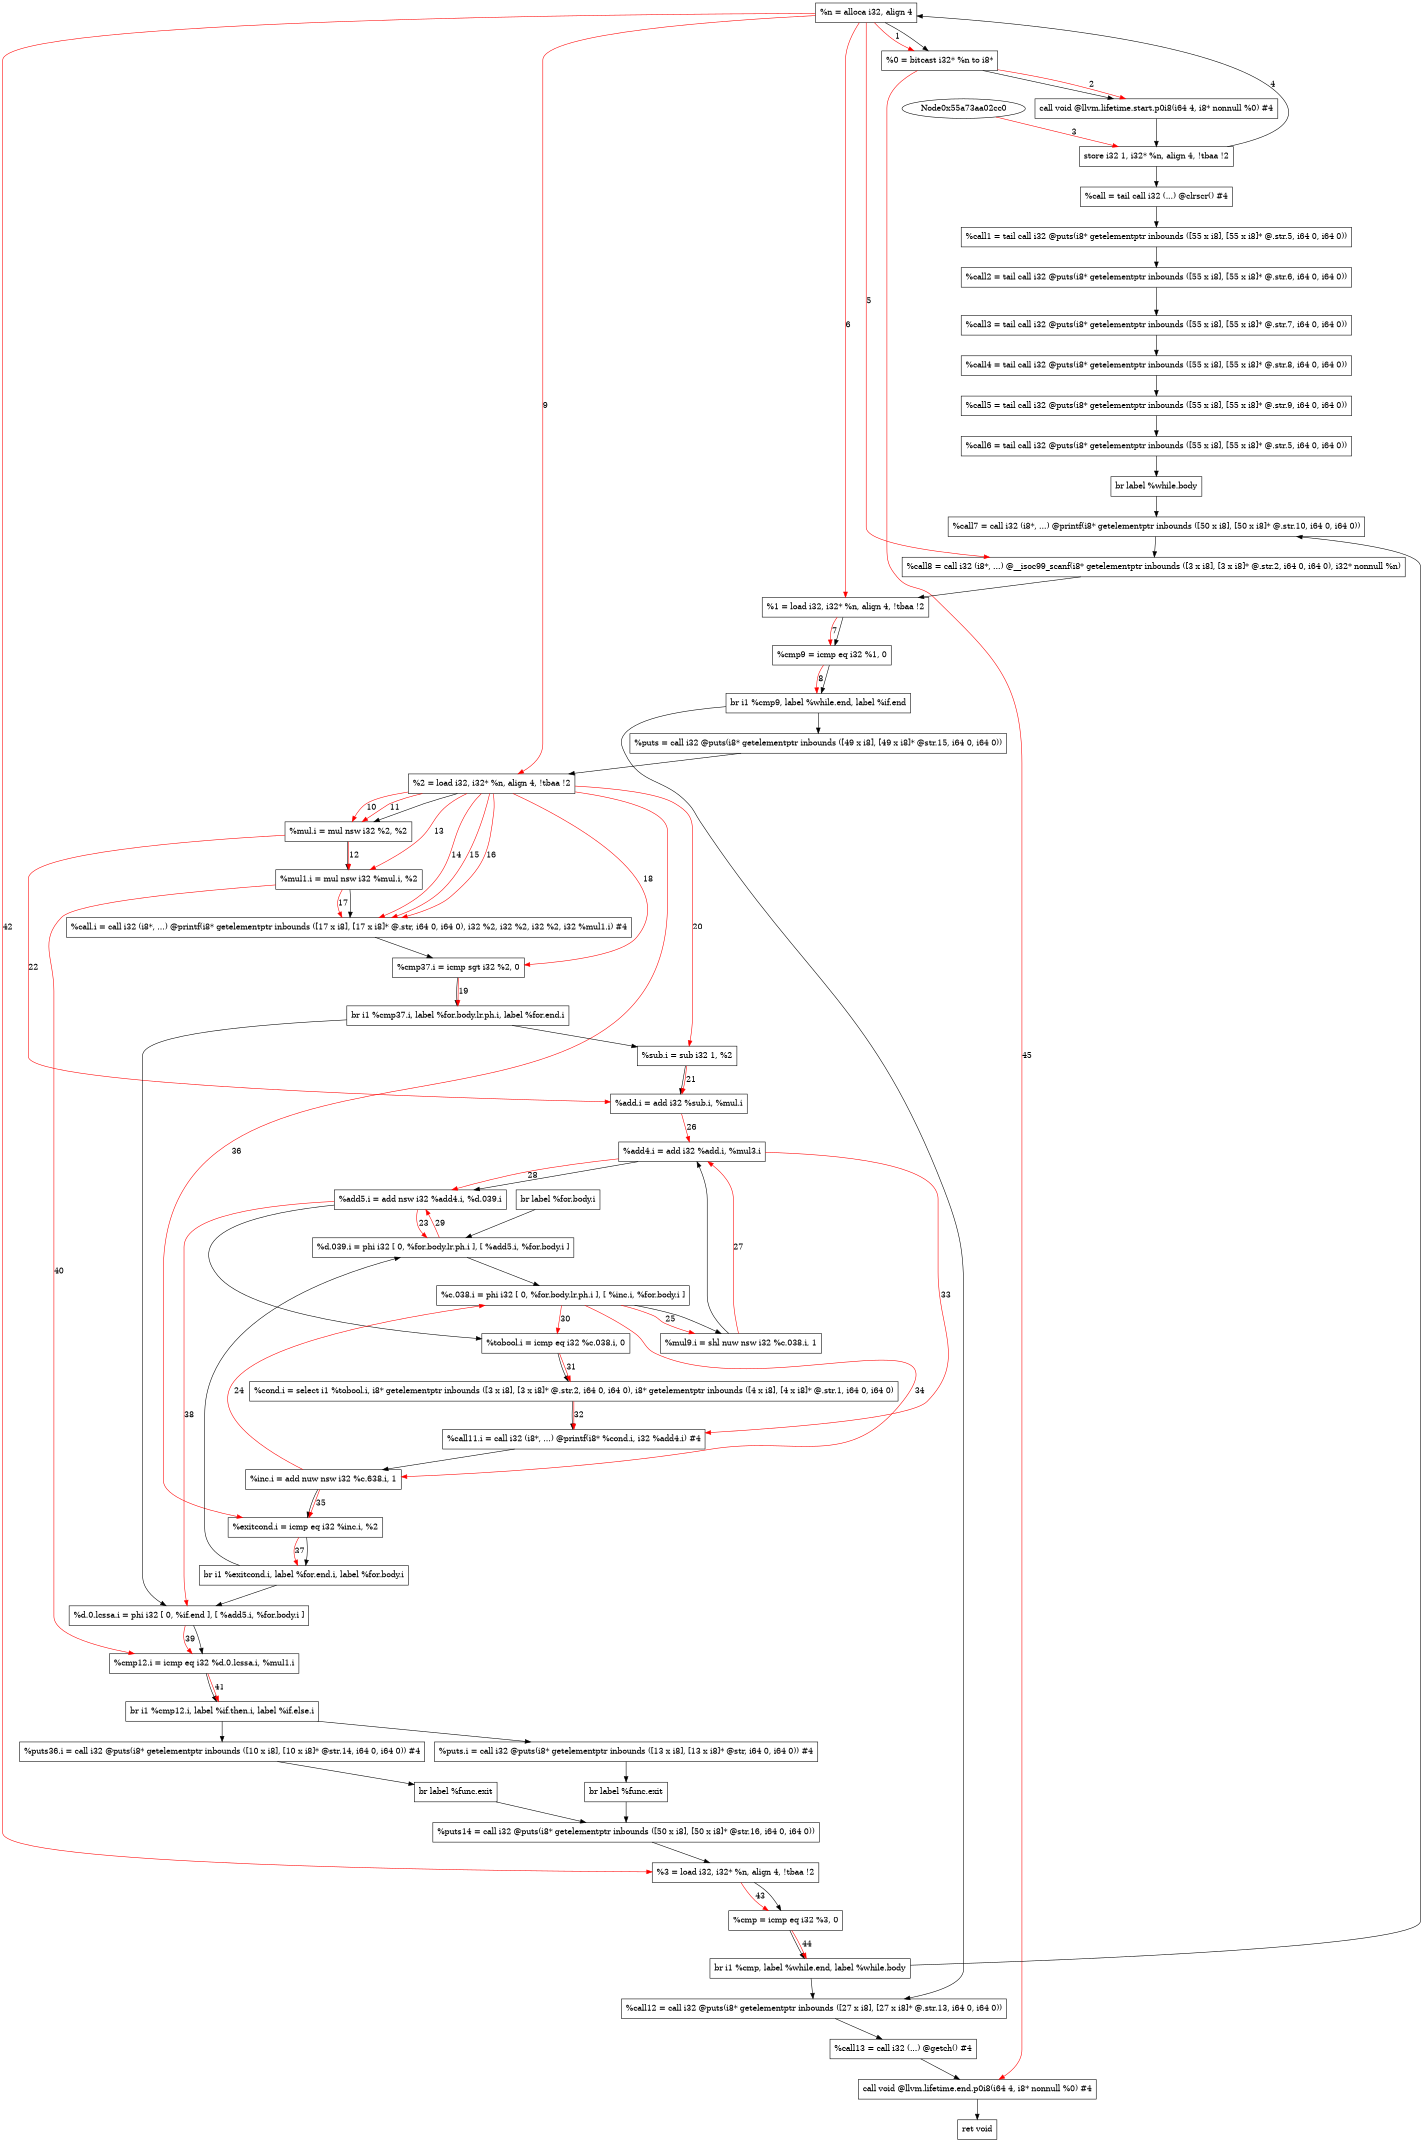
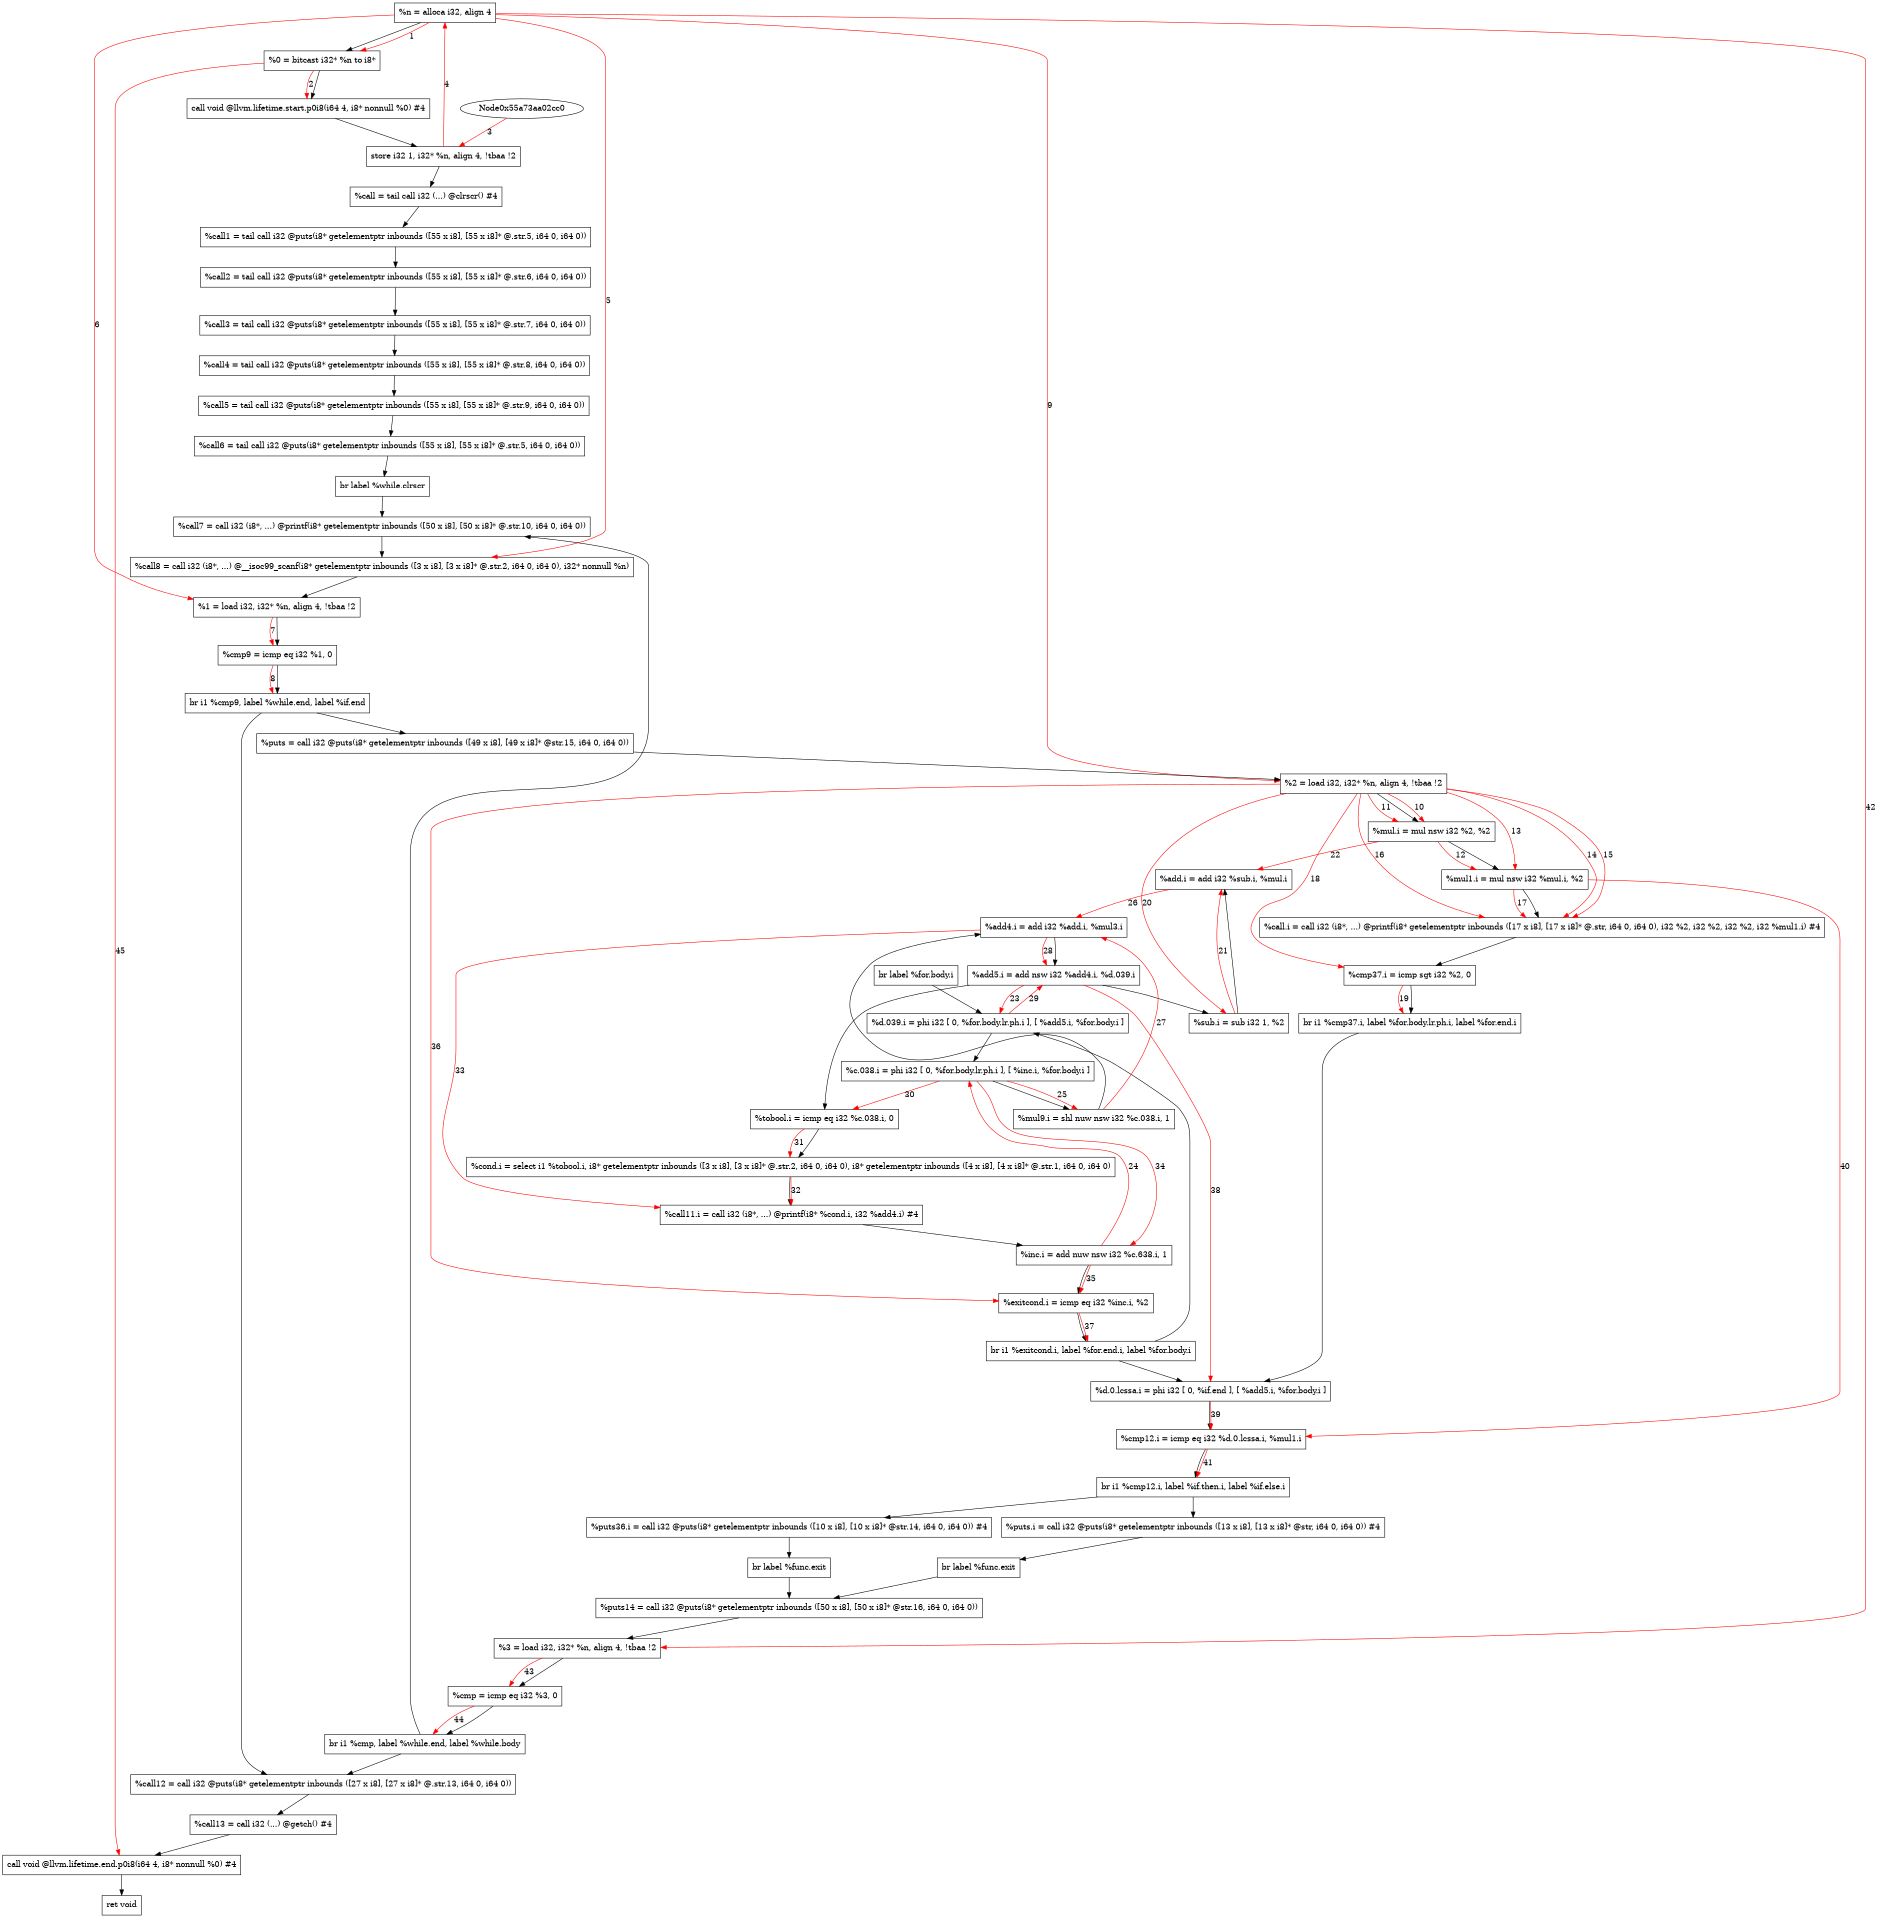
(1153, 45) -> (444, 87)
(1156, 486) -> (382, 486)
(572, 1036) -> (1153, 997)
